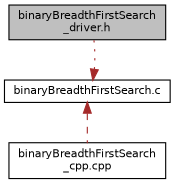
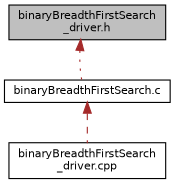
(95, 54) -> (80, 66)
(87, 161) -> (87, 161)
